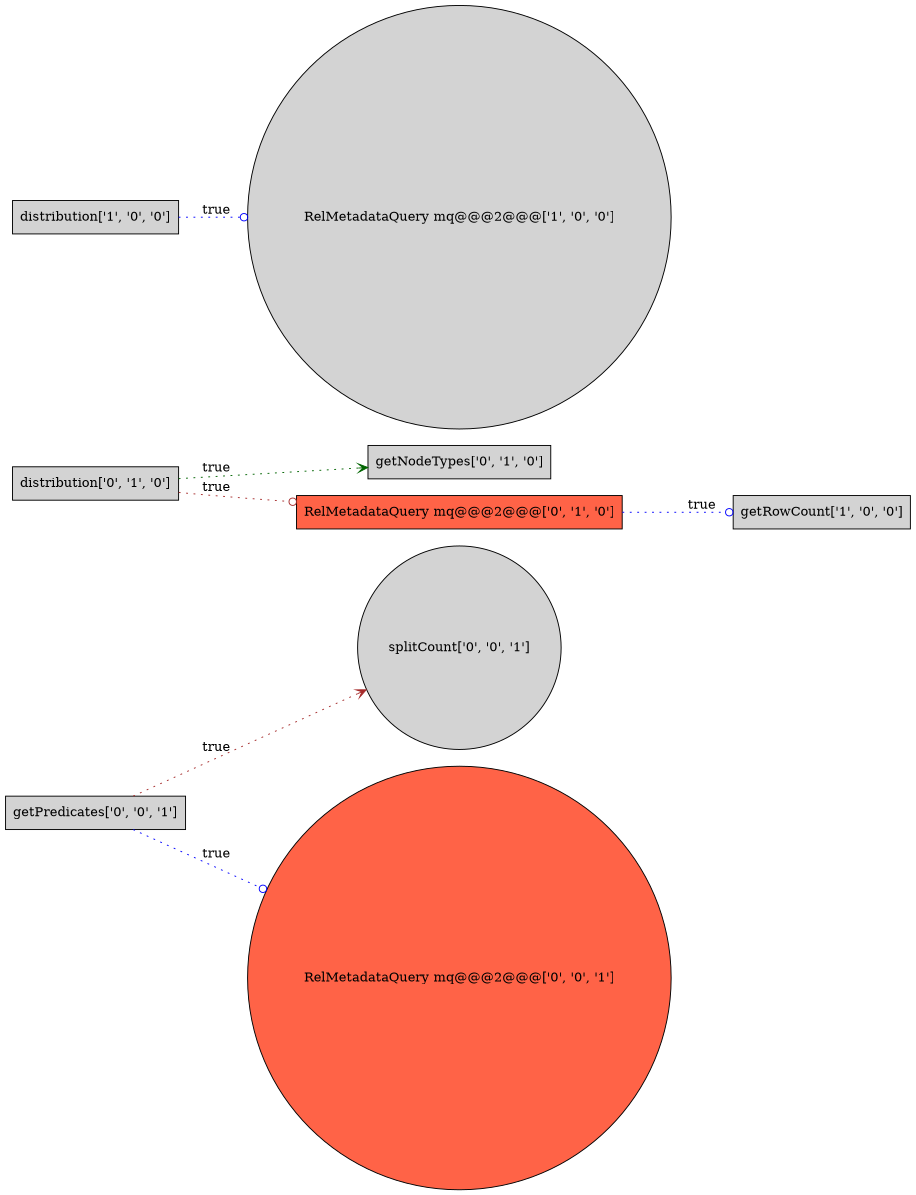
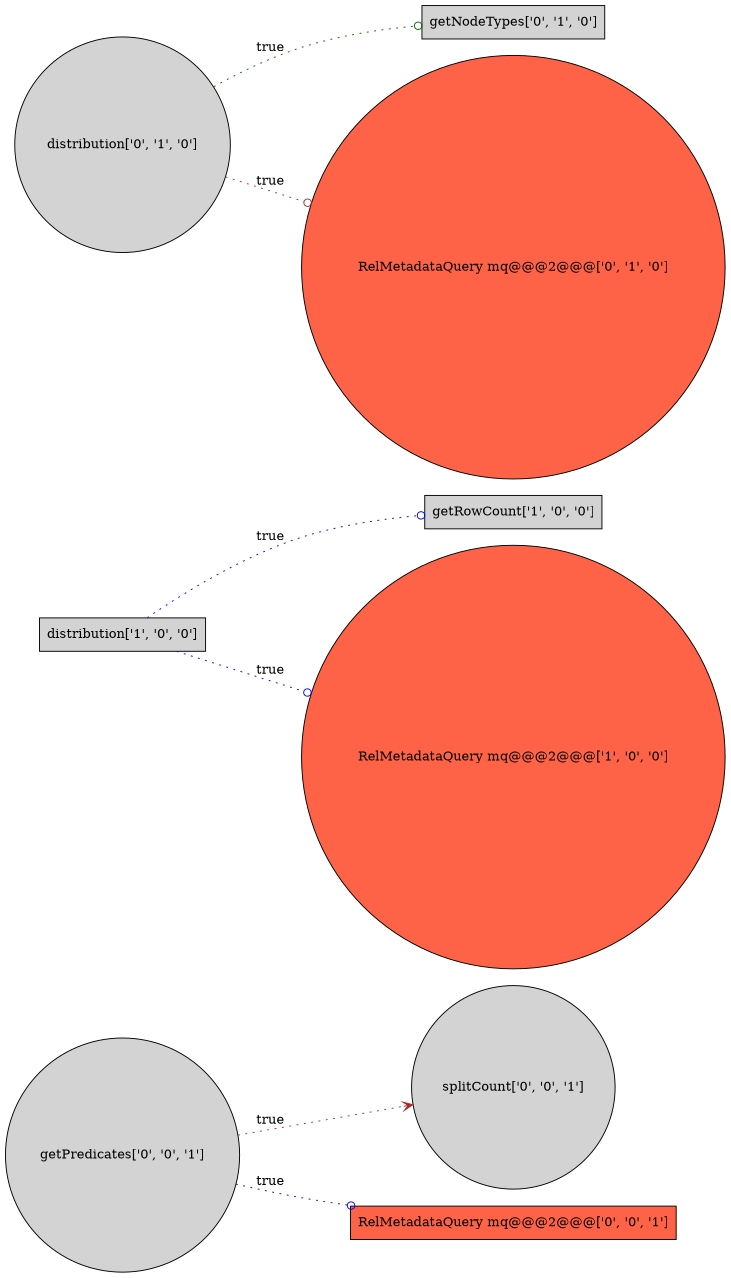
(459, 217) -> (513, 757)
(269, 473) -> (311, 45)
(96, 484) -> (123, 145)
(459, 512) -> (513, 267)
(674, 512) -> (275, 547)
(96, 813) -> (123, 1155)
(459, 978) -> (513, 1223)
